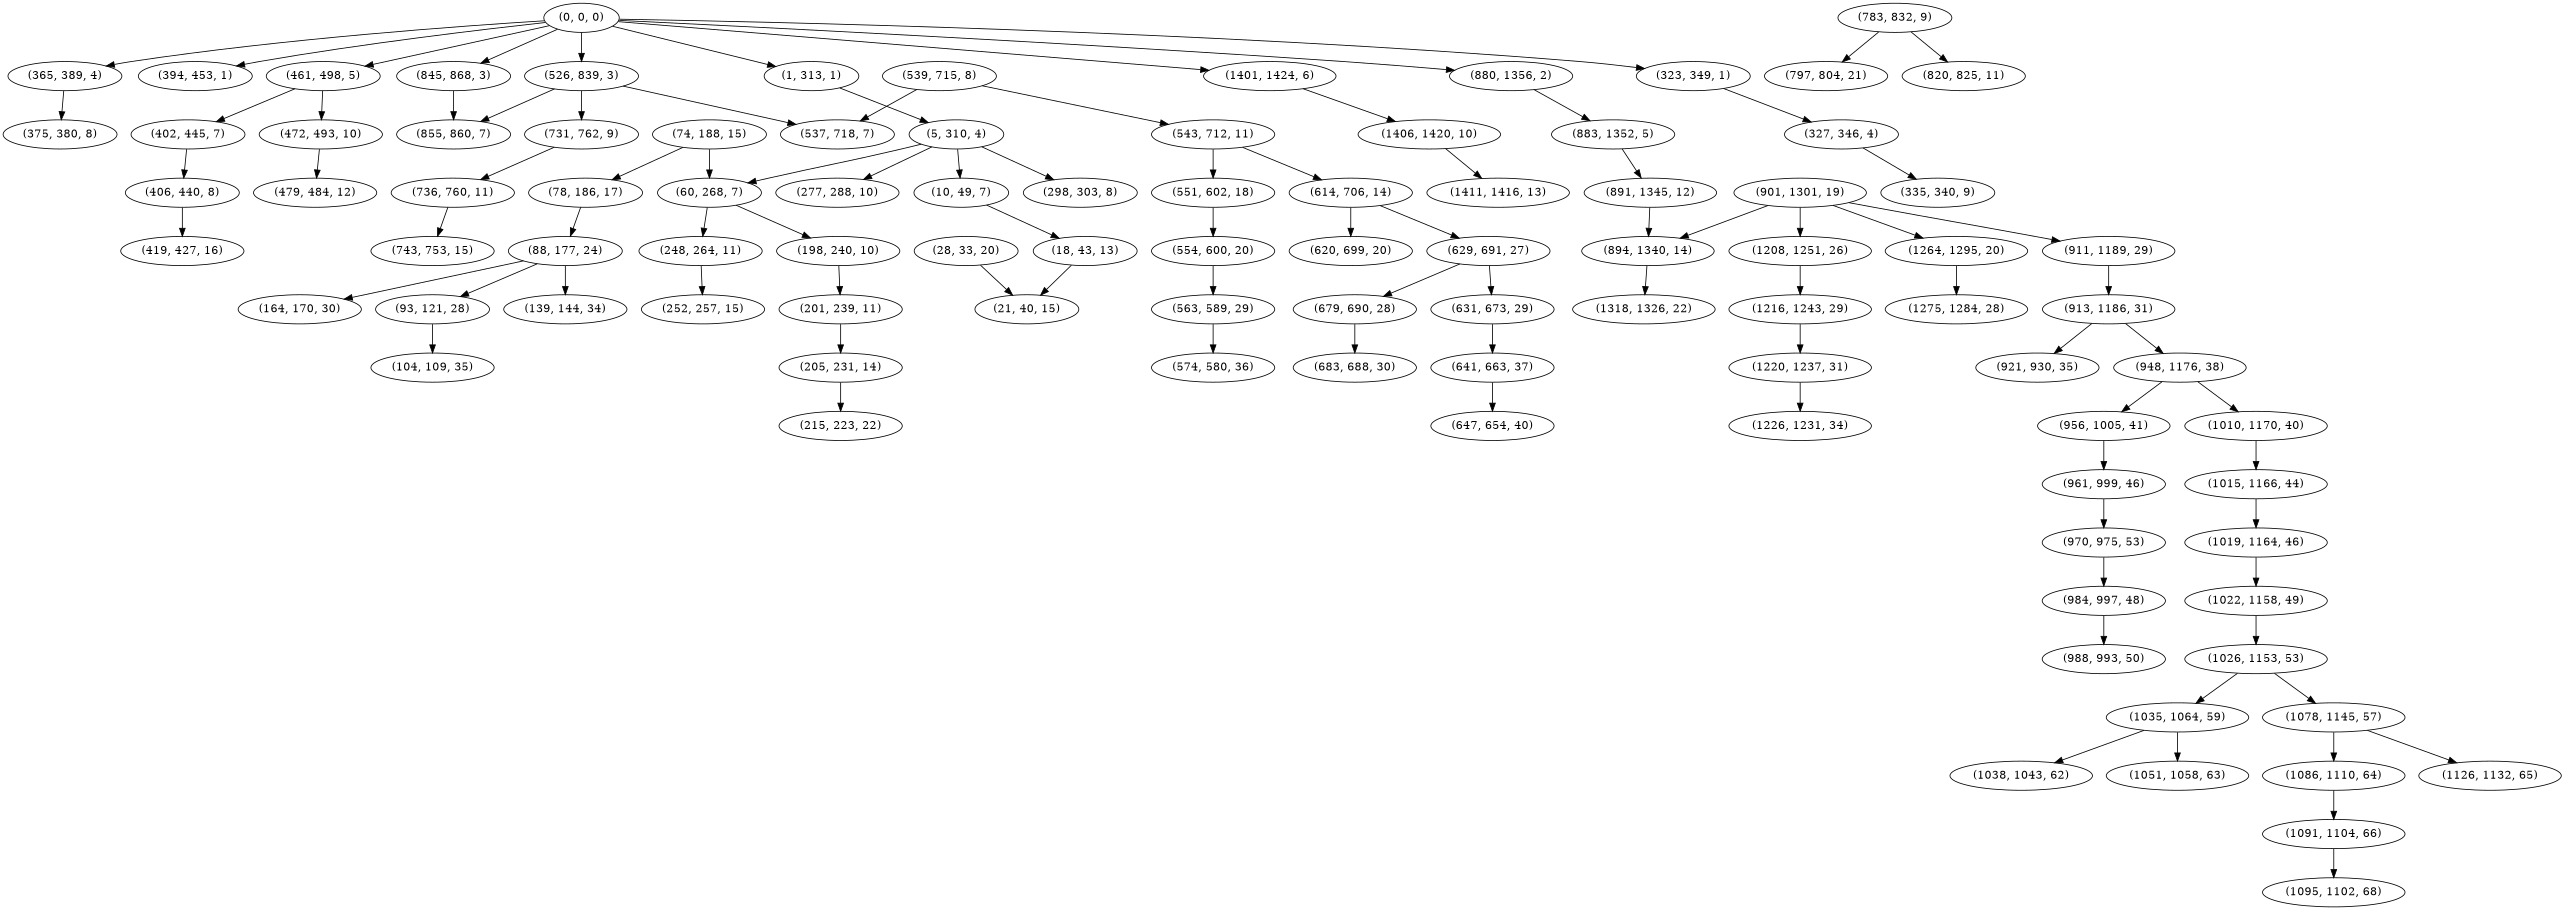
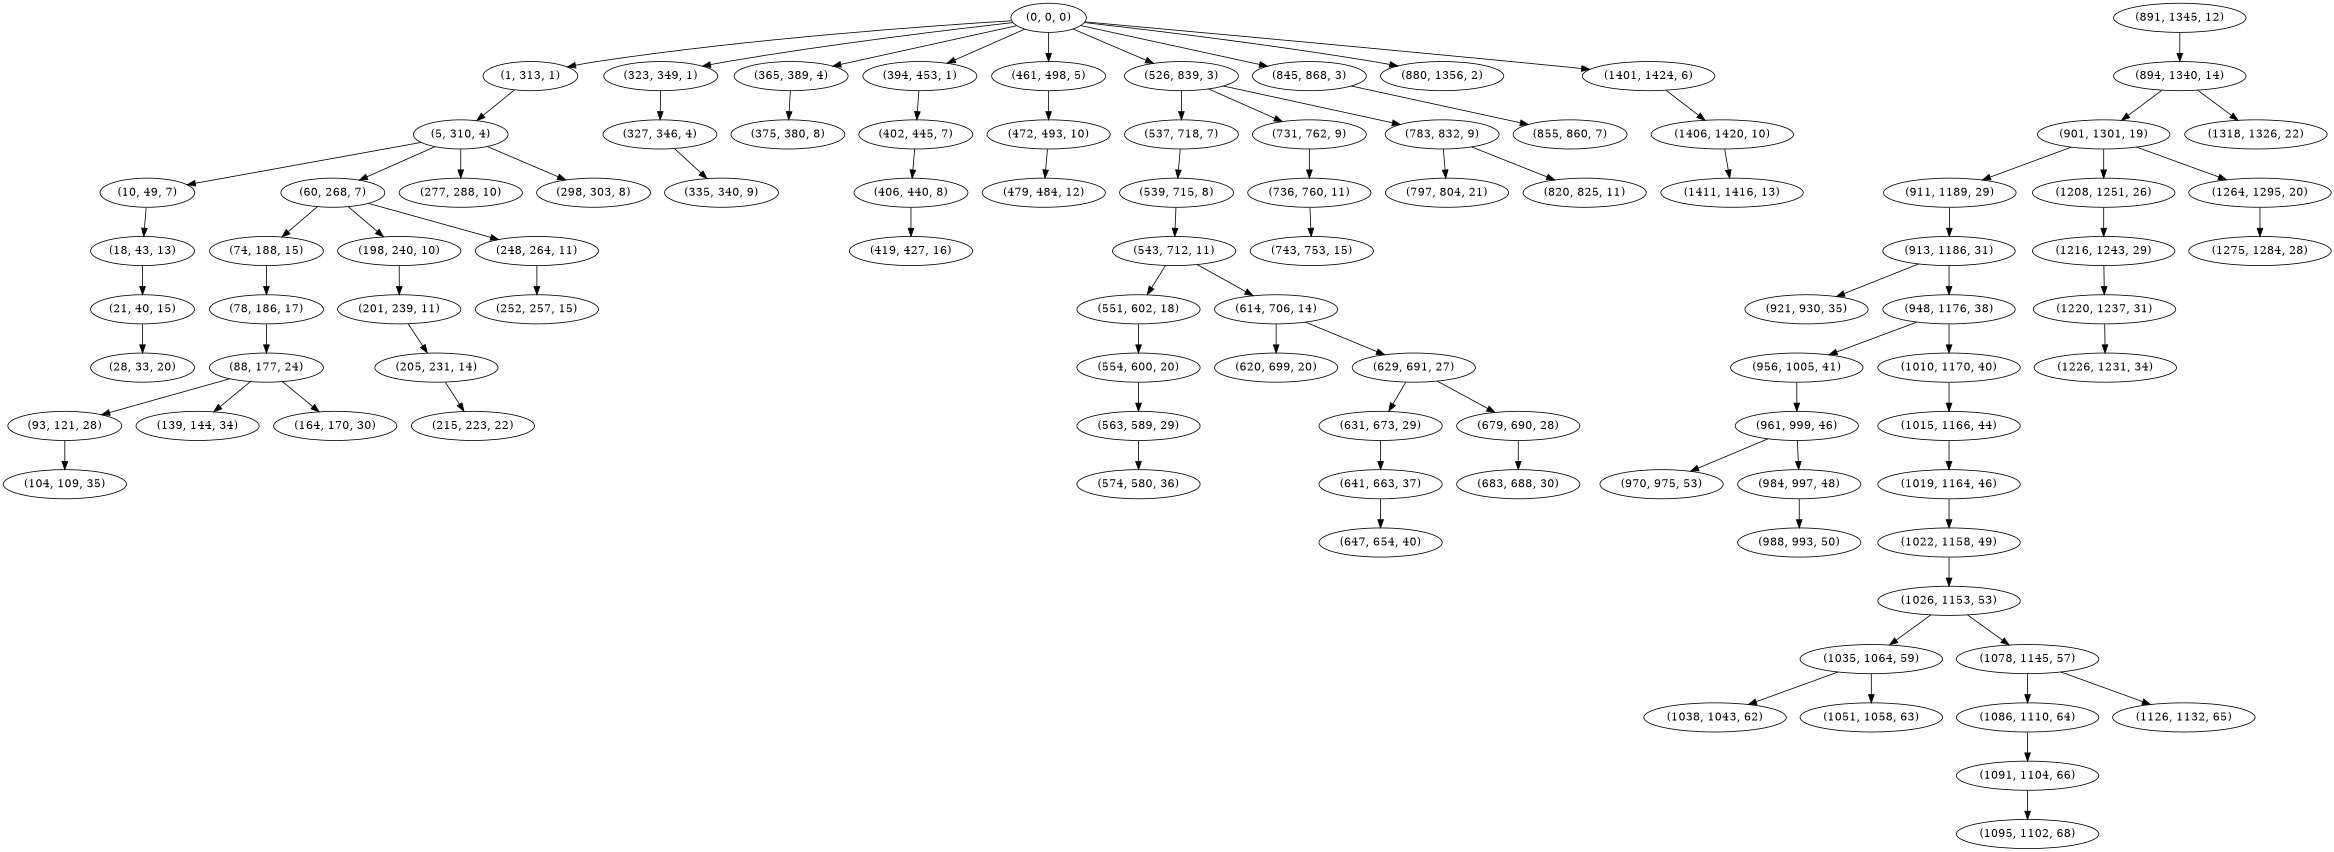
(892, 103) -> (1179, 160)
(259, 104) -> (918, 101)
(521, 104) -> (1308, 104)
(1613, 134) -> none
(709, 160) -> (303, 219)
(1728, 220) -> (2145, 103)
(994, 277) -> (143, 334)
(2104, 568) -> (1798, 451)
